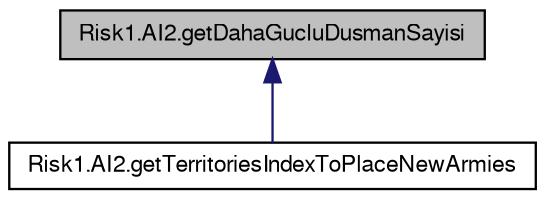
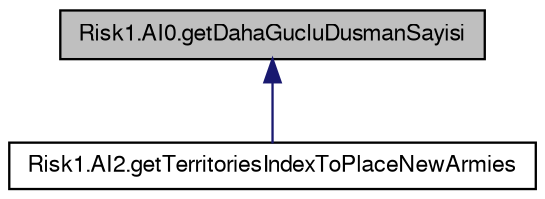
(273, 35) -> (273, 35)
